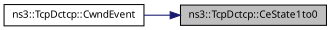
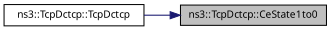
(74, 15) -> (74, 15)
